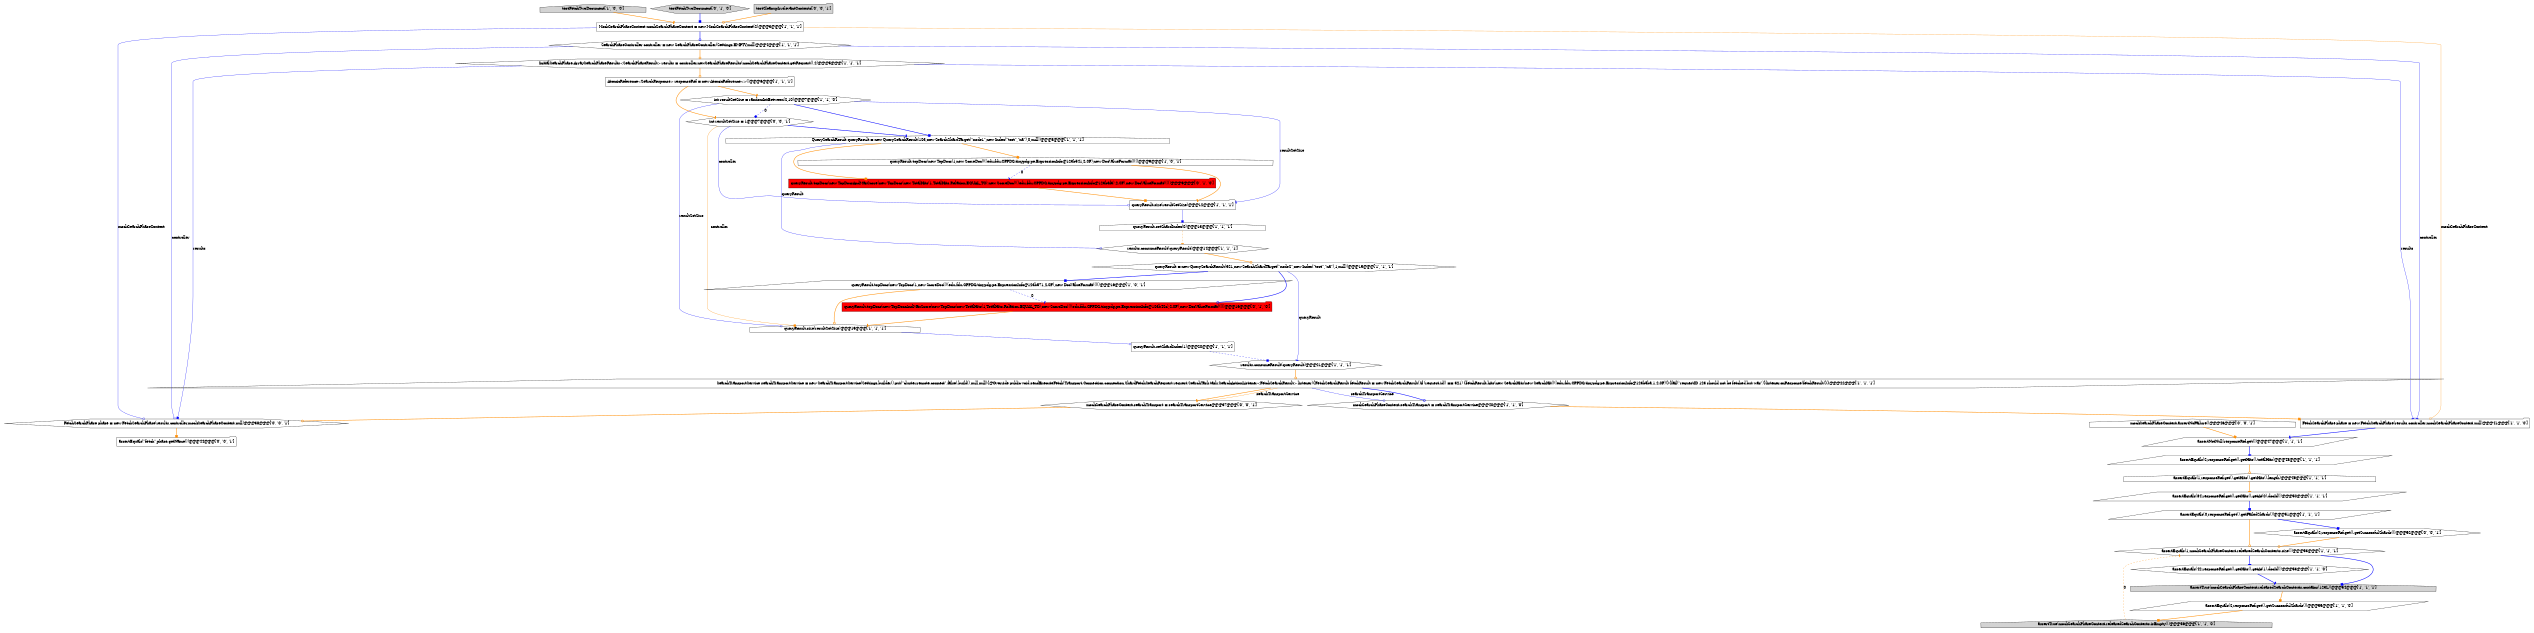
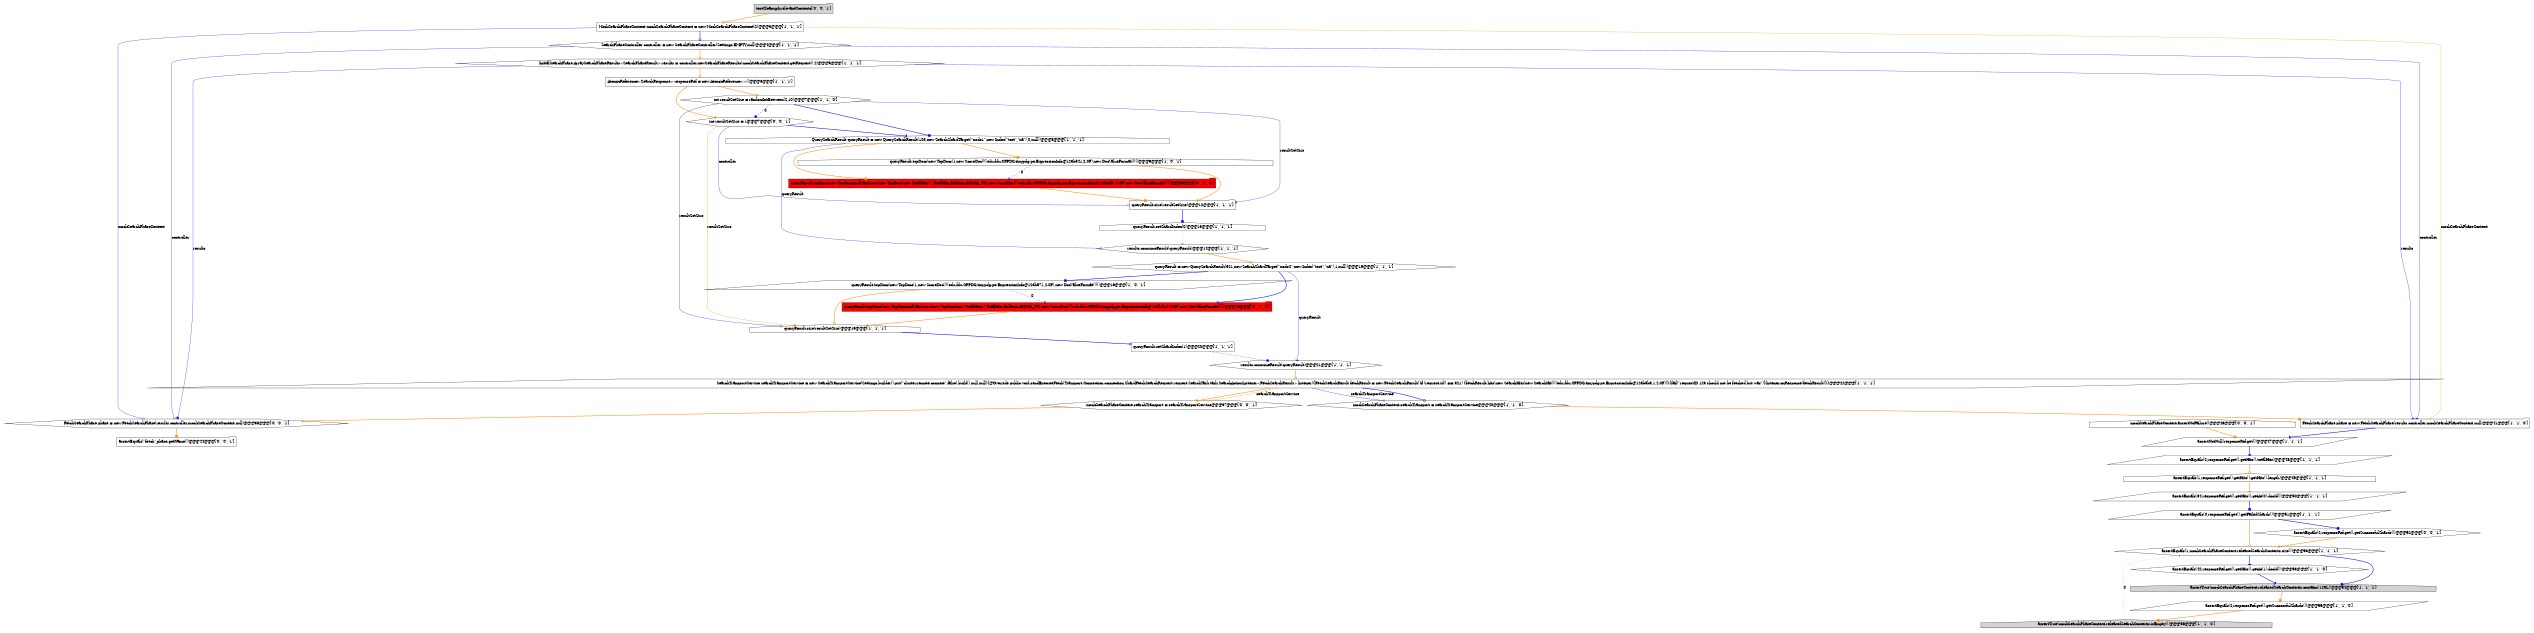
(593, 9) -> none
(700, 9) -> none
(1182, 215) -> (1182, 215)
(719, 227) -> (719, 227)
(1015, 338) -> (1015, 338)
